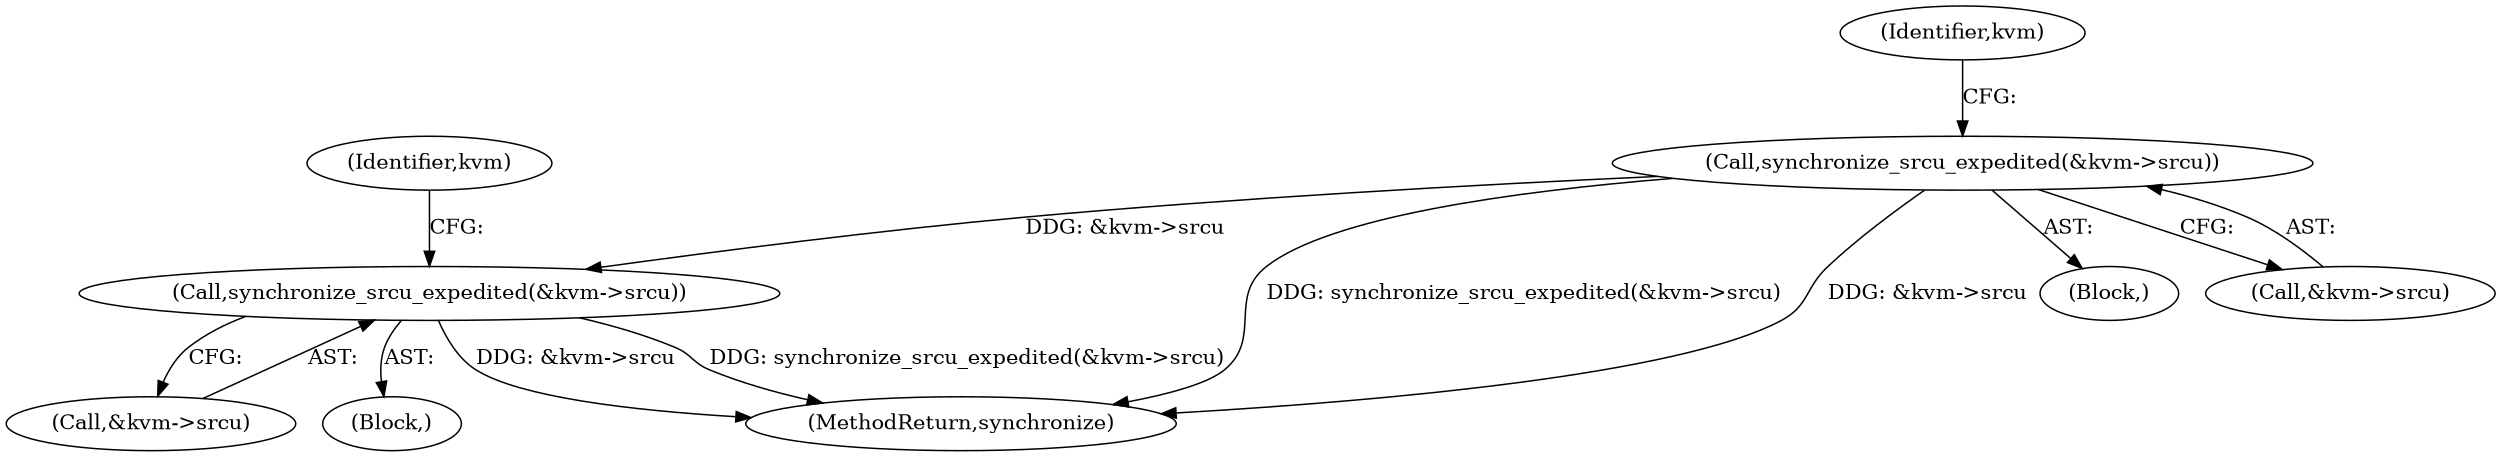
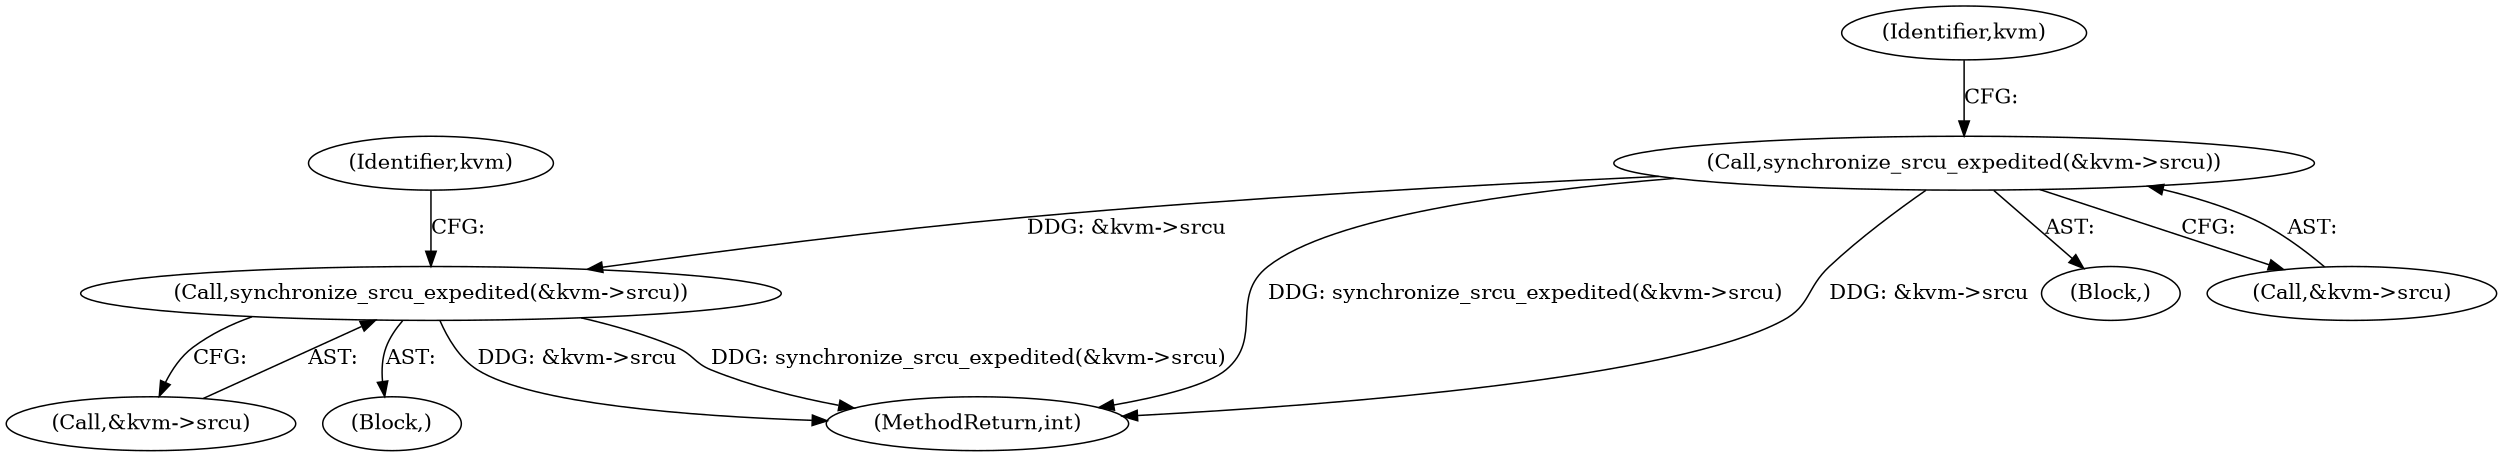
(961, 424) -> (977, 424)
